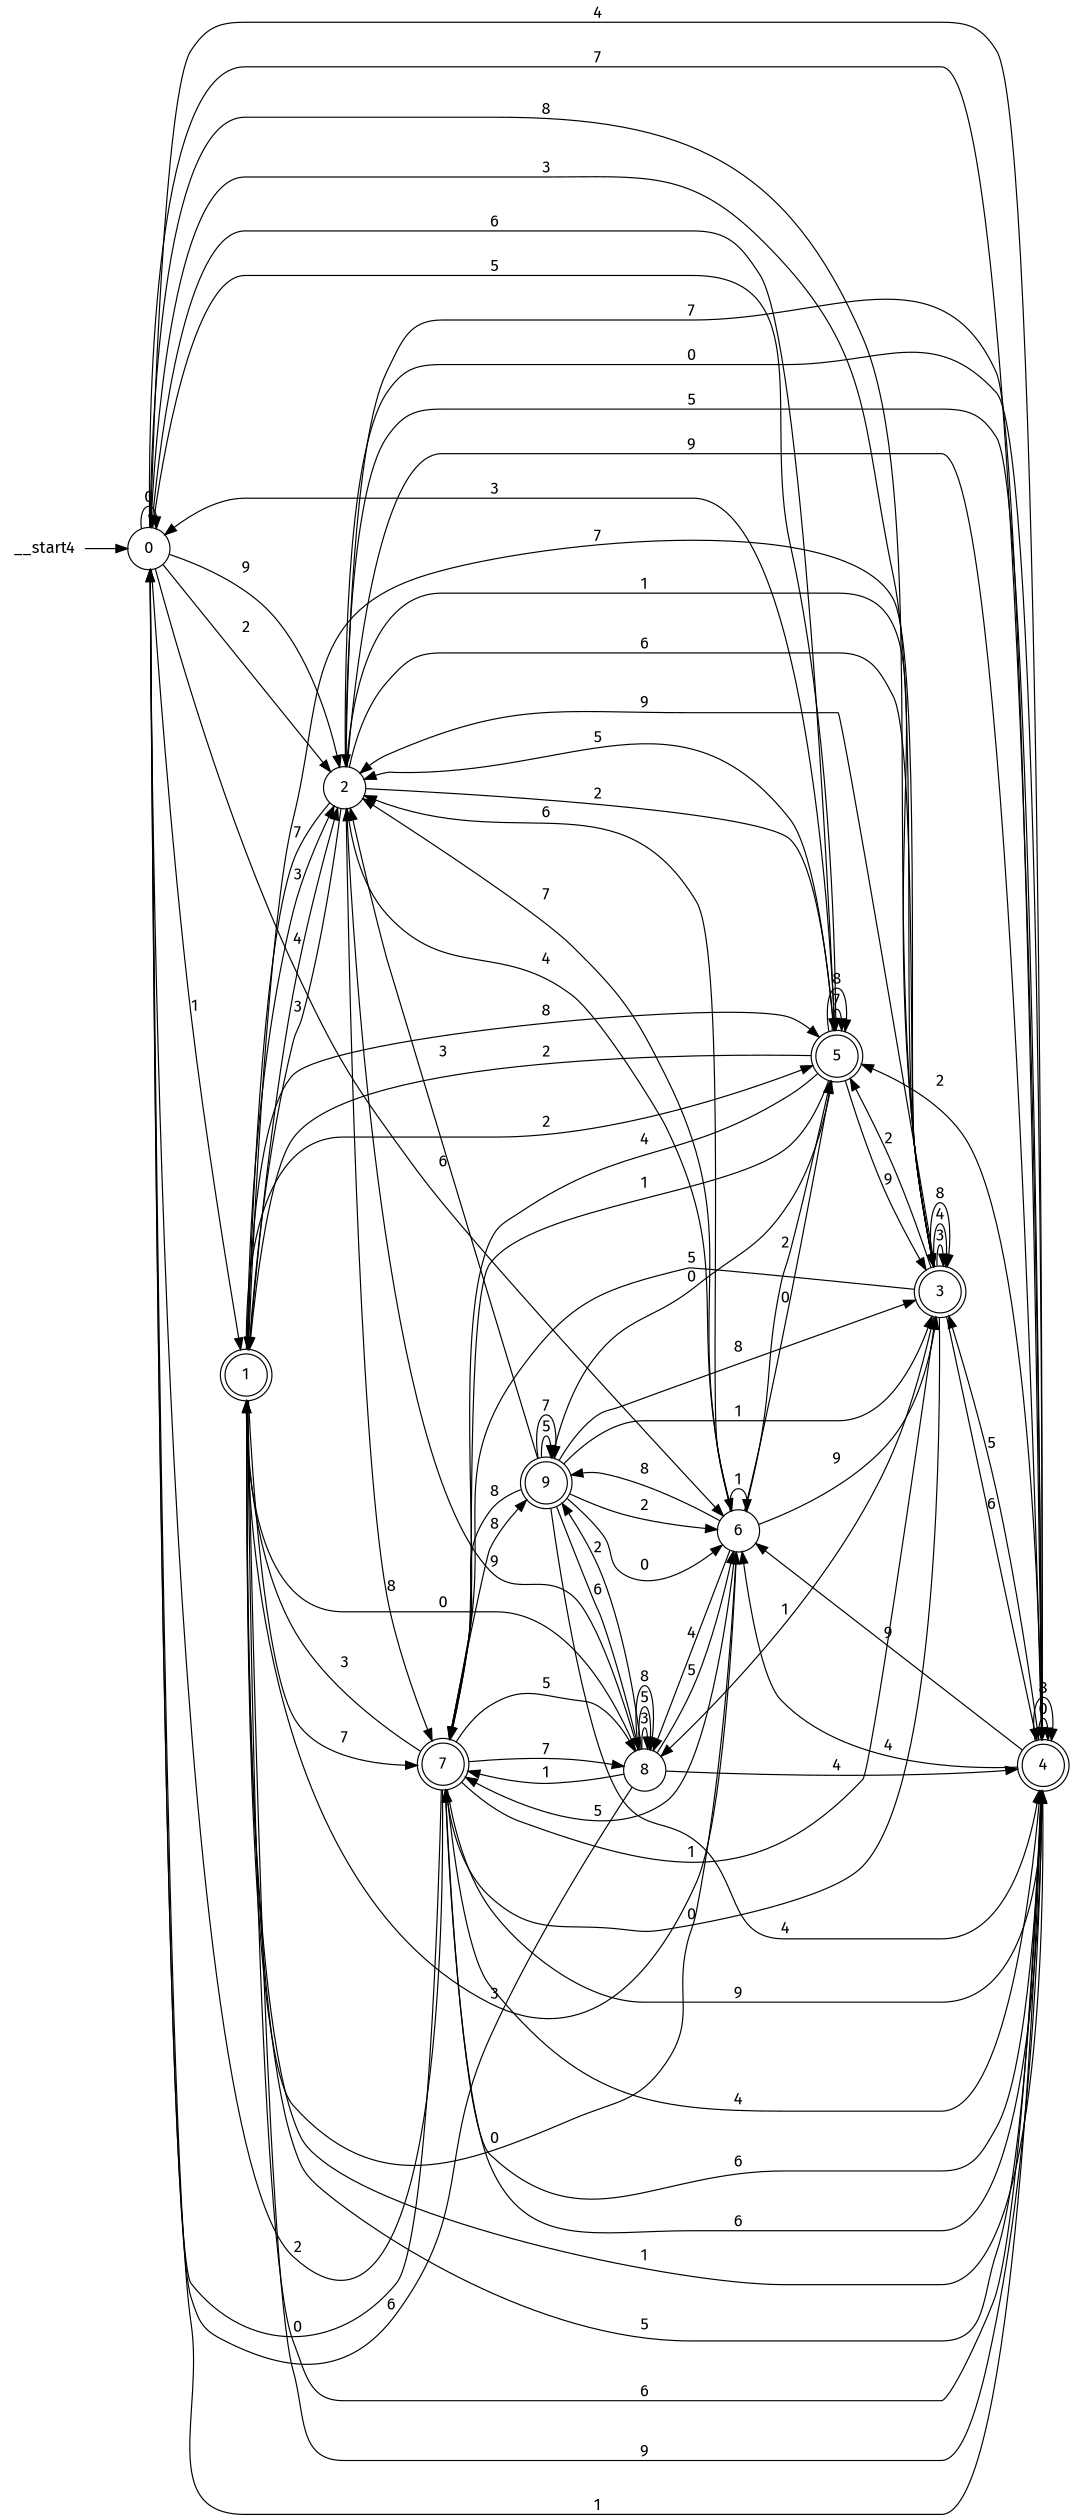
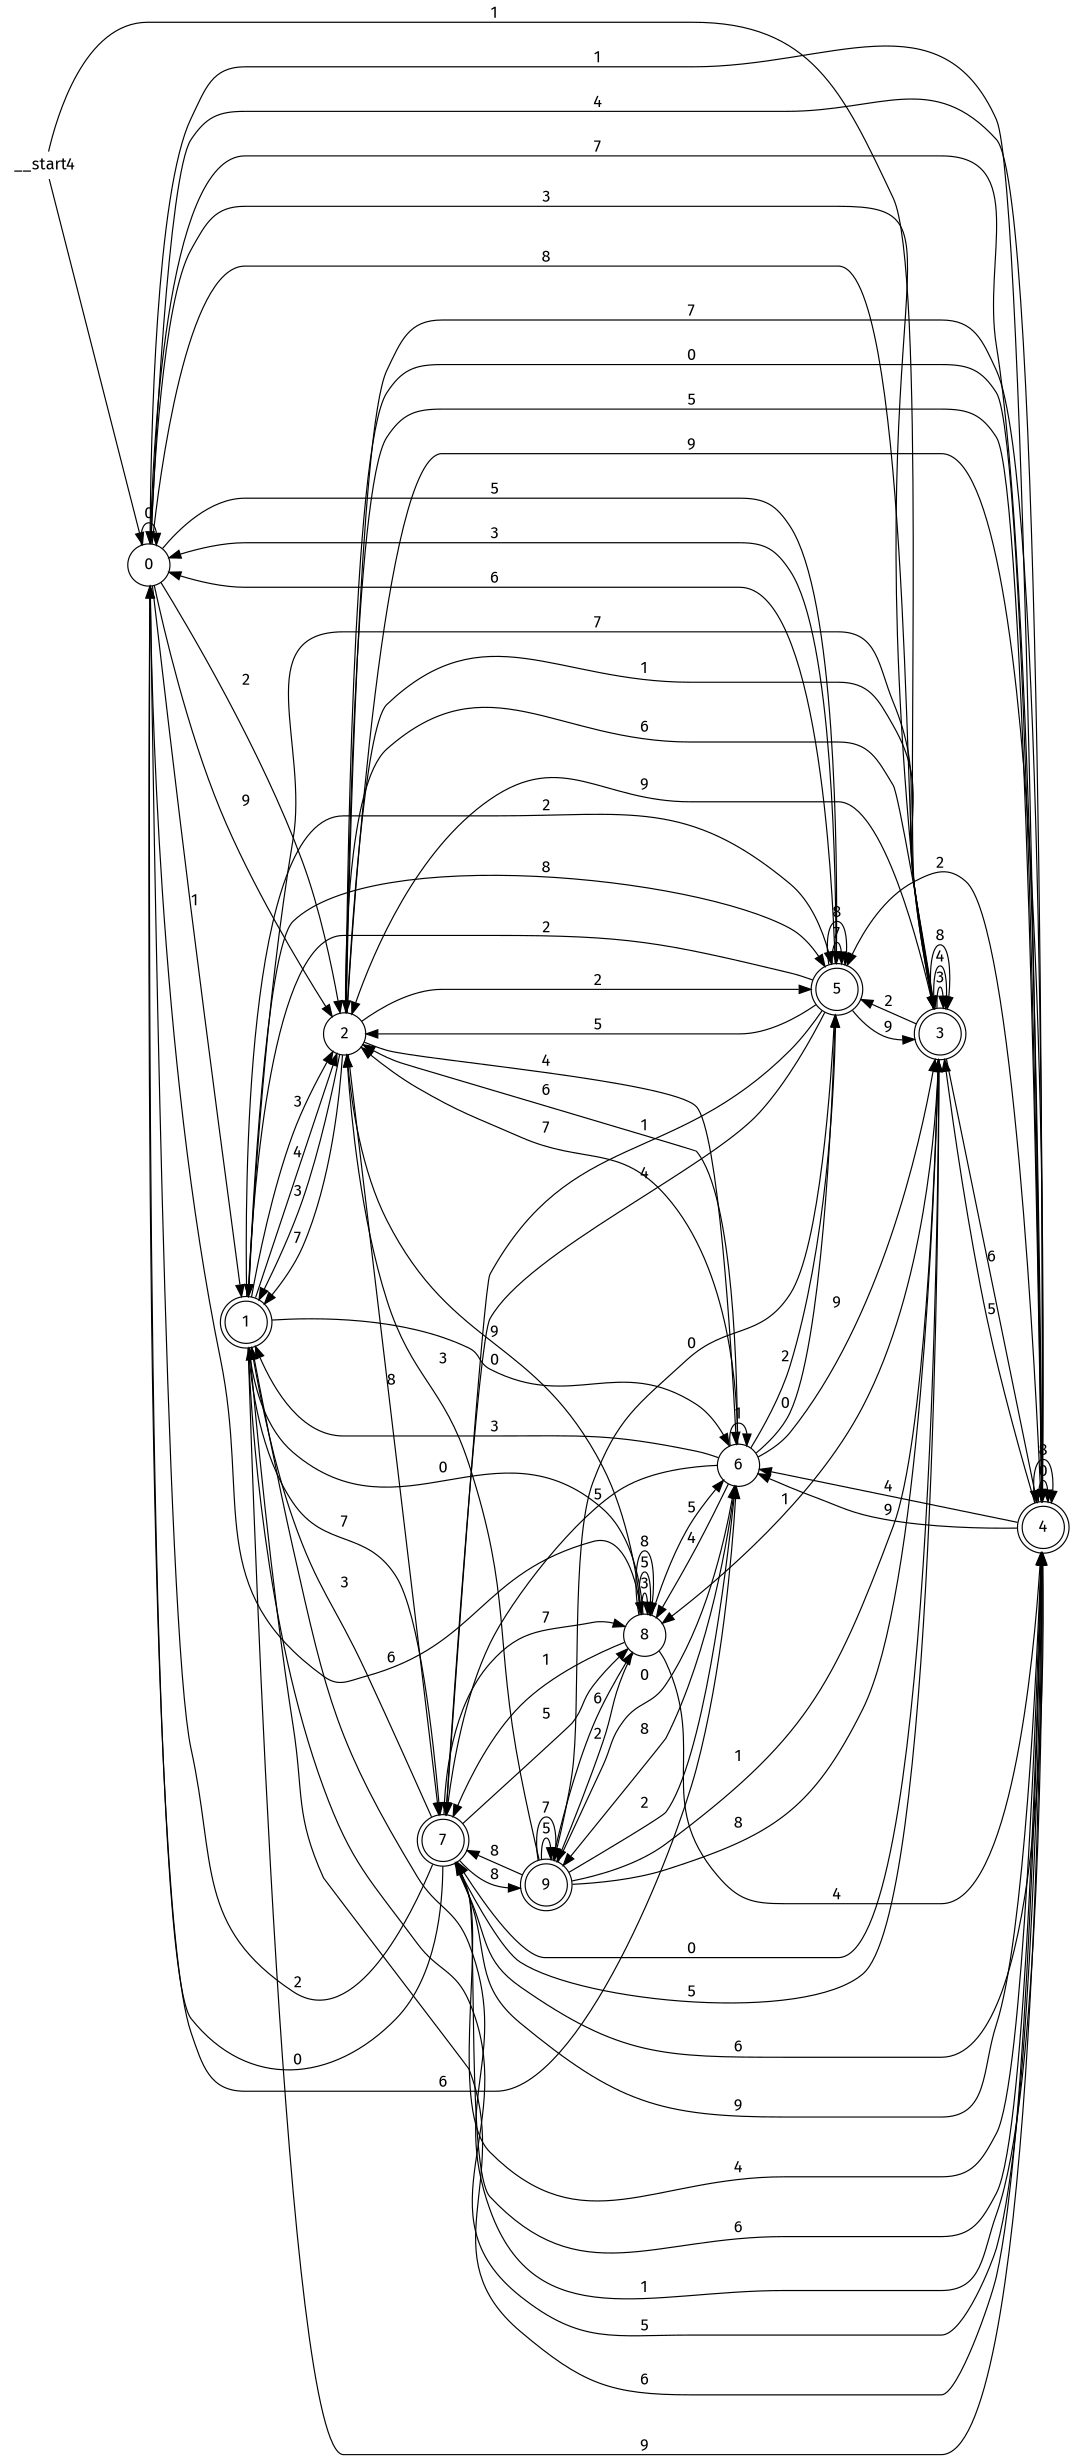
(851, 1790) -> (819, 71)
(723, 1876) -> none
(234, 2345) -> (218, 1343)
